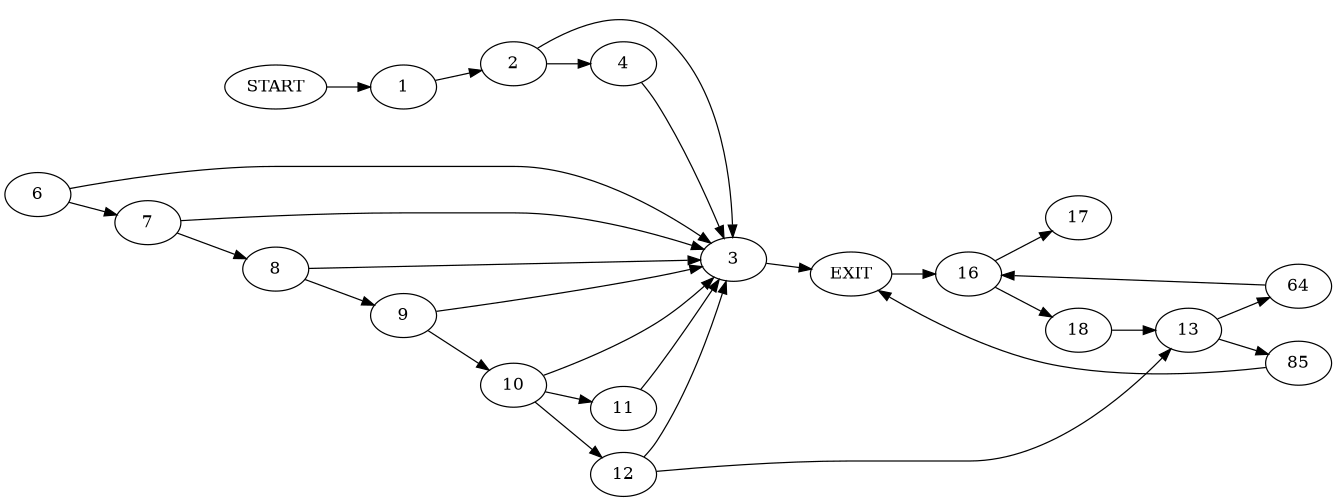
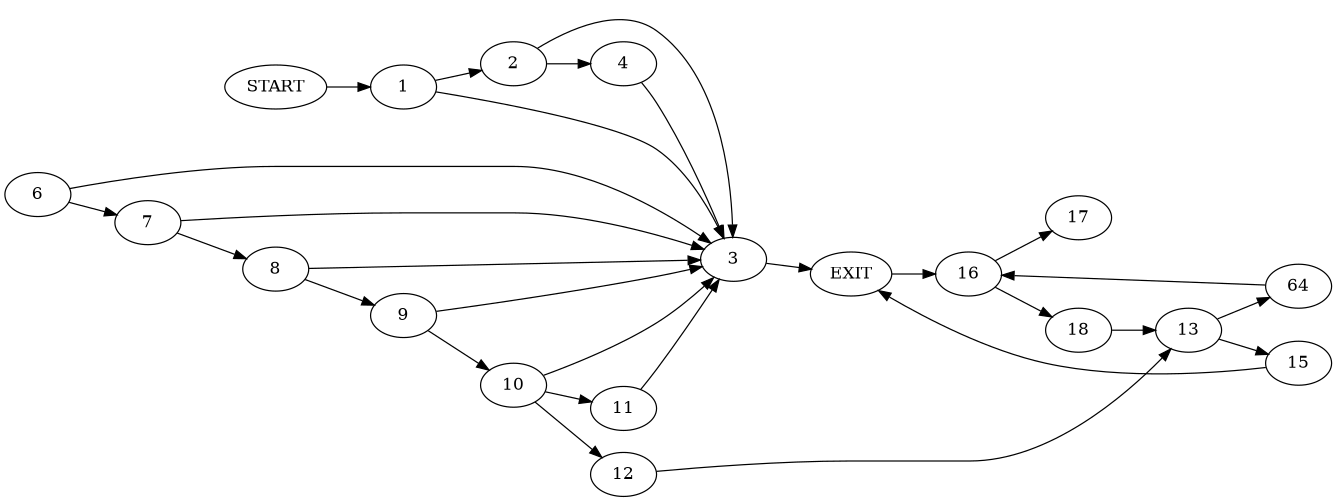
(1299, 363) -> (1299, 363)
(690, 379) -> (597, 126)
